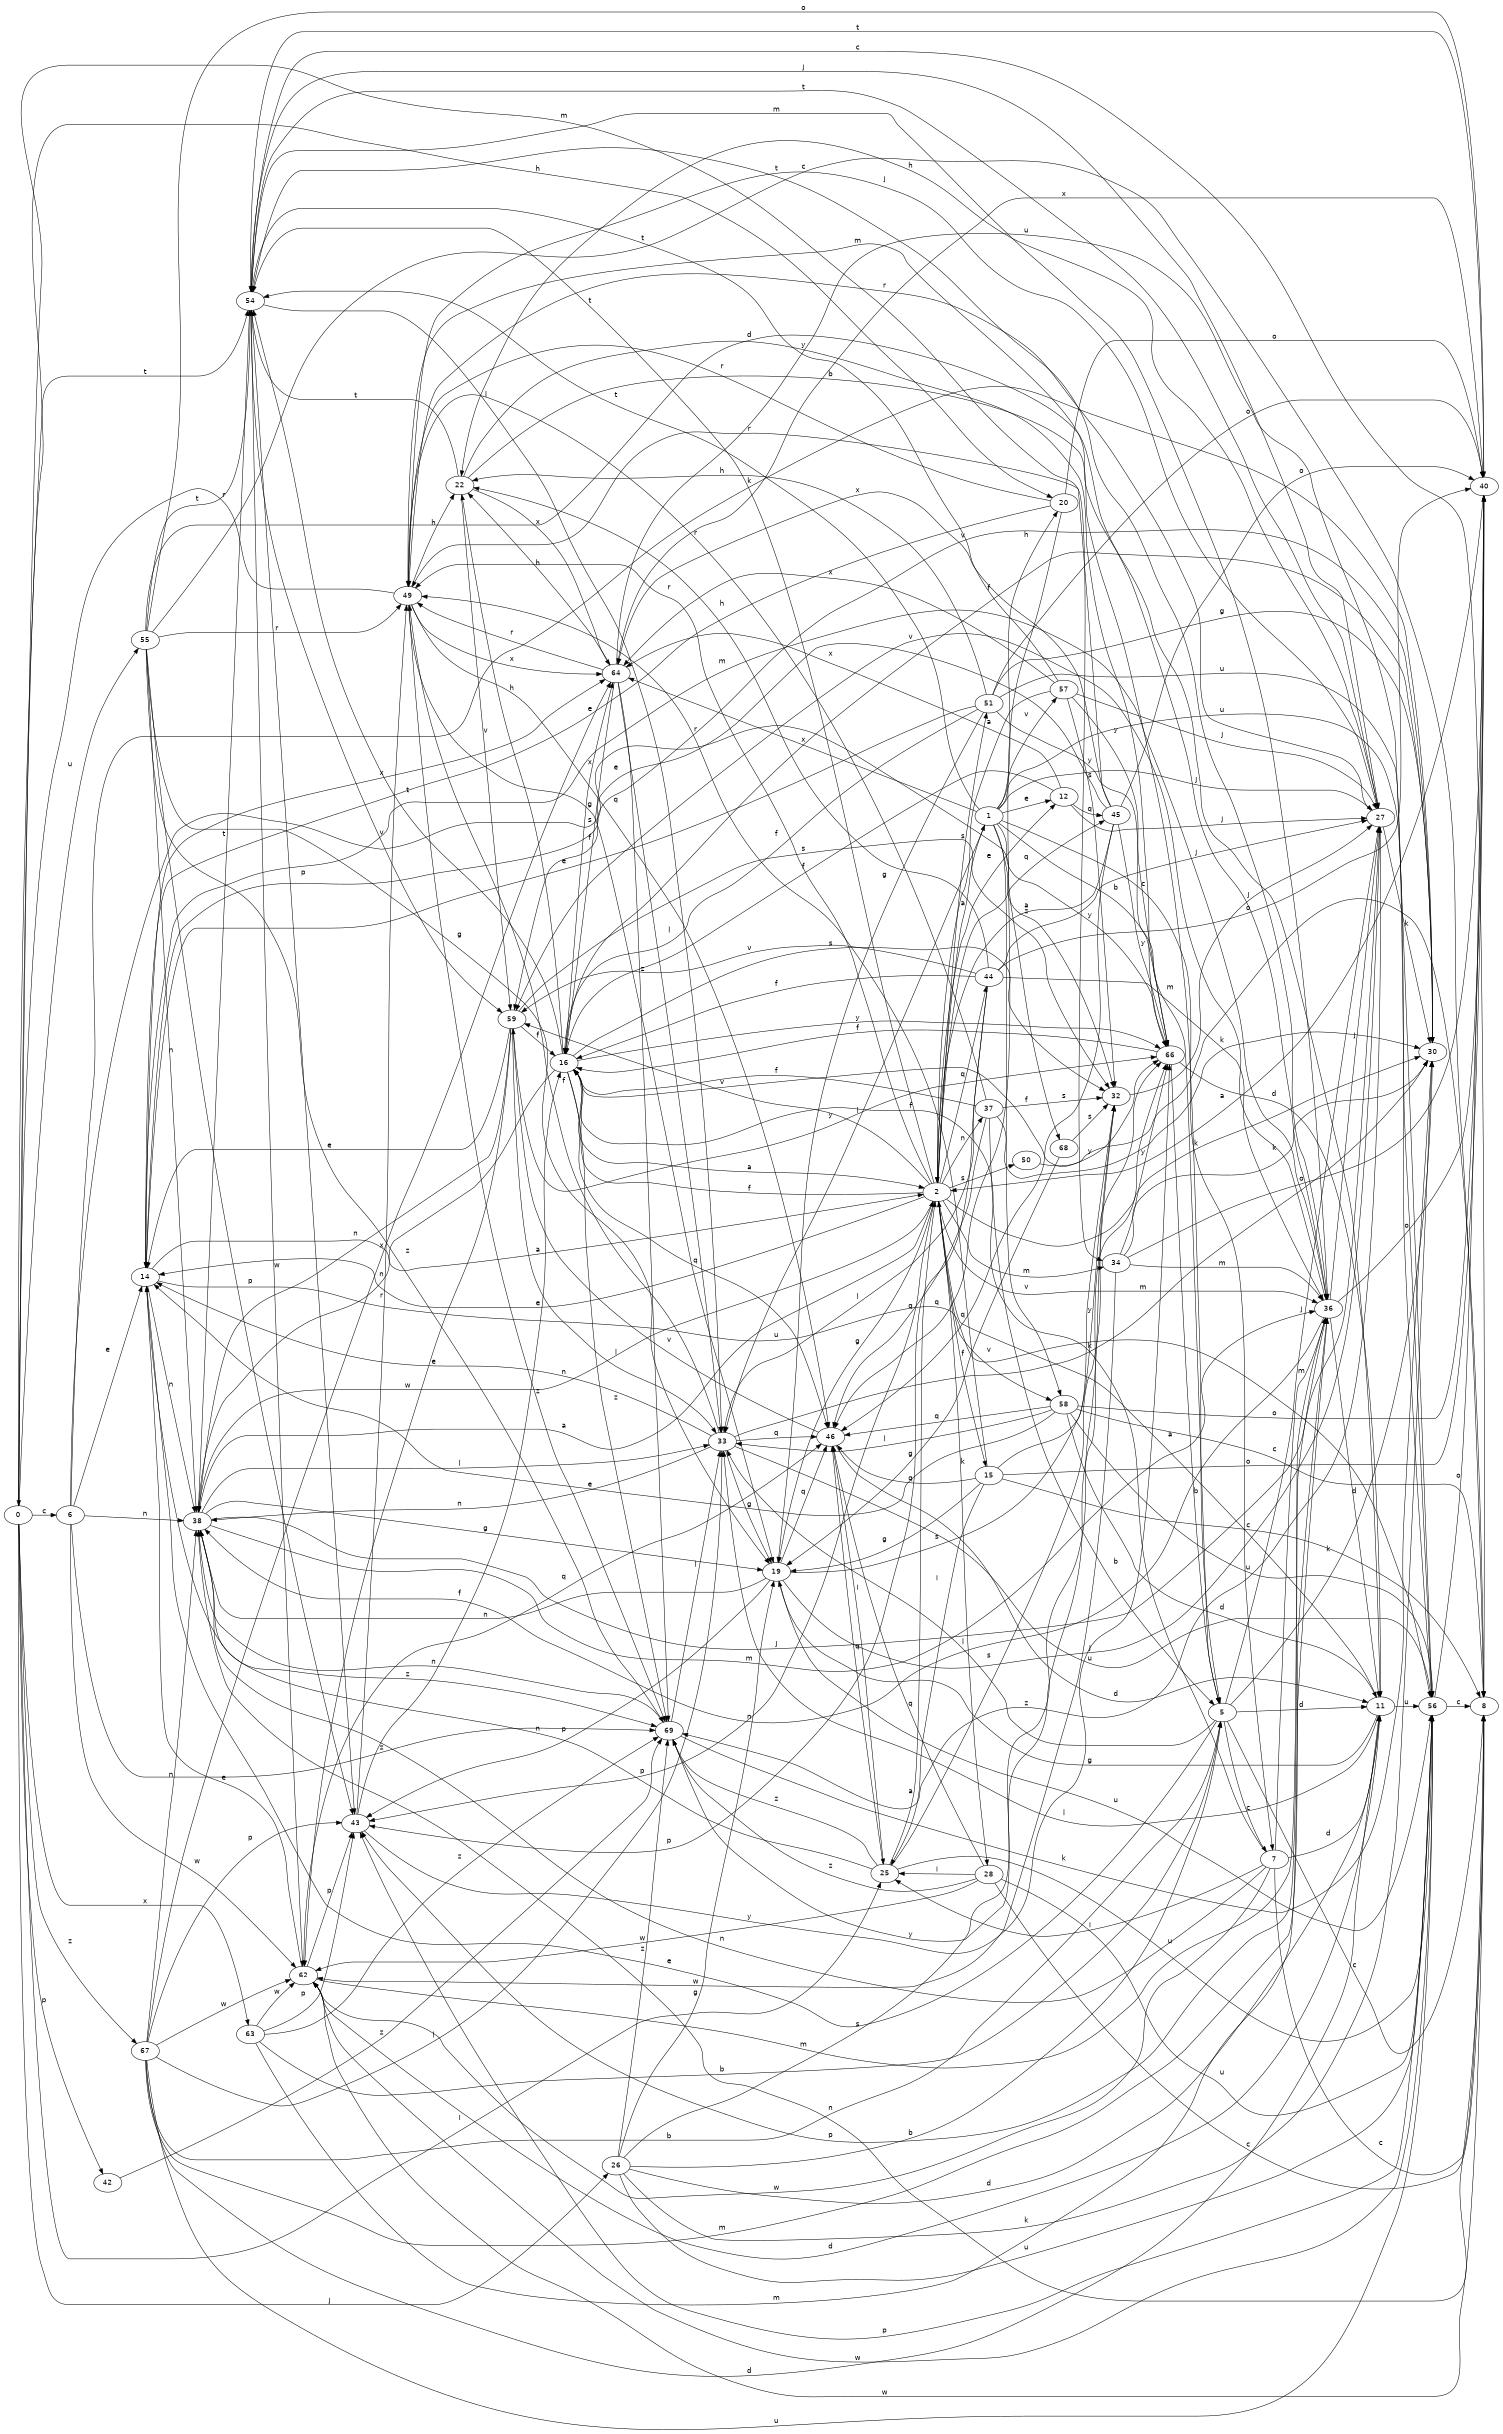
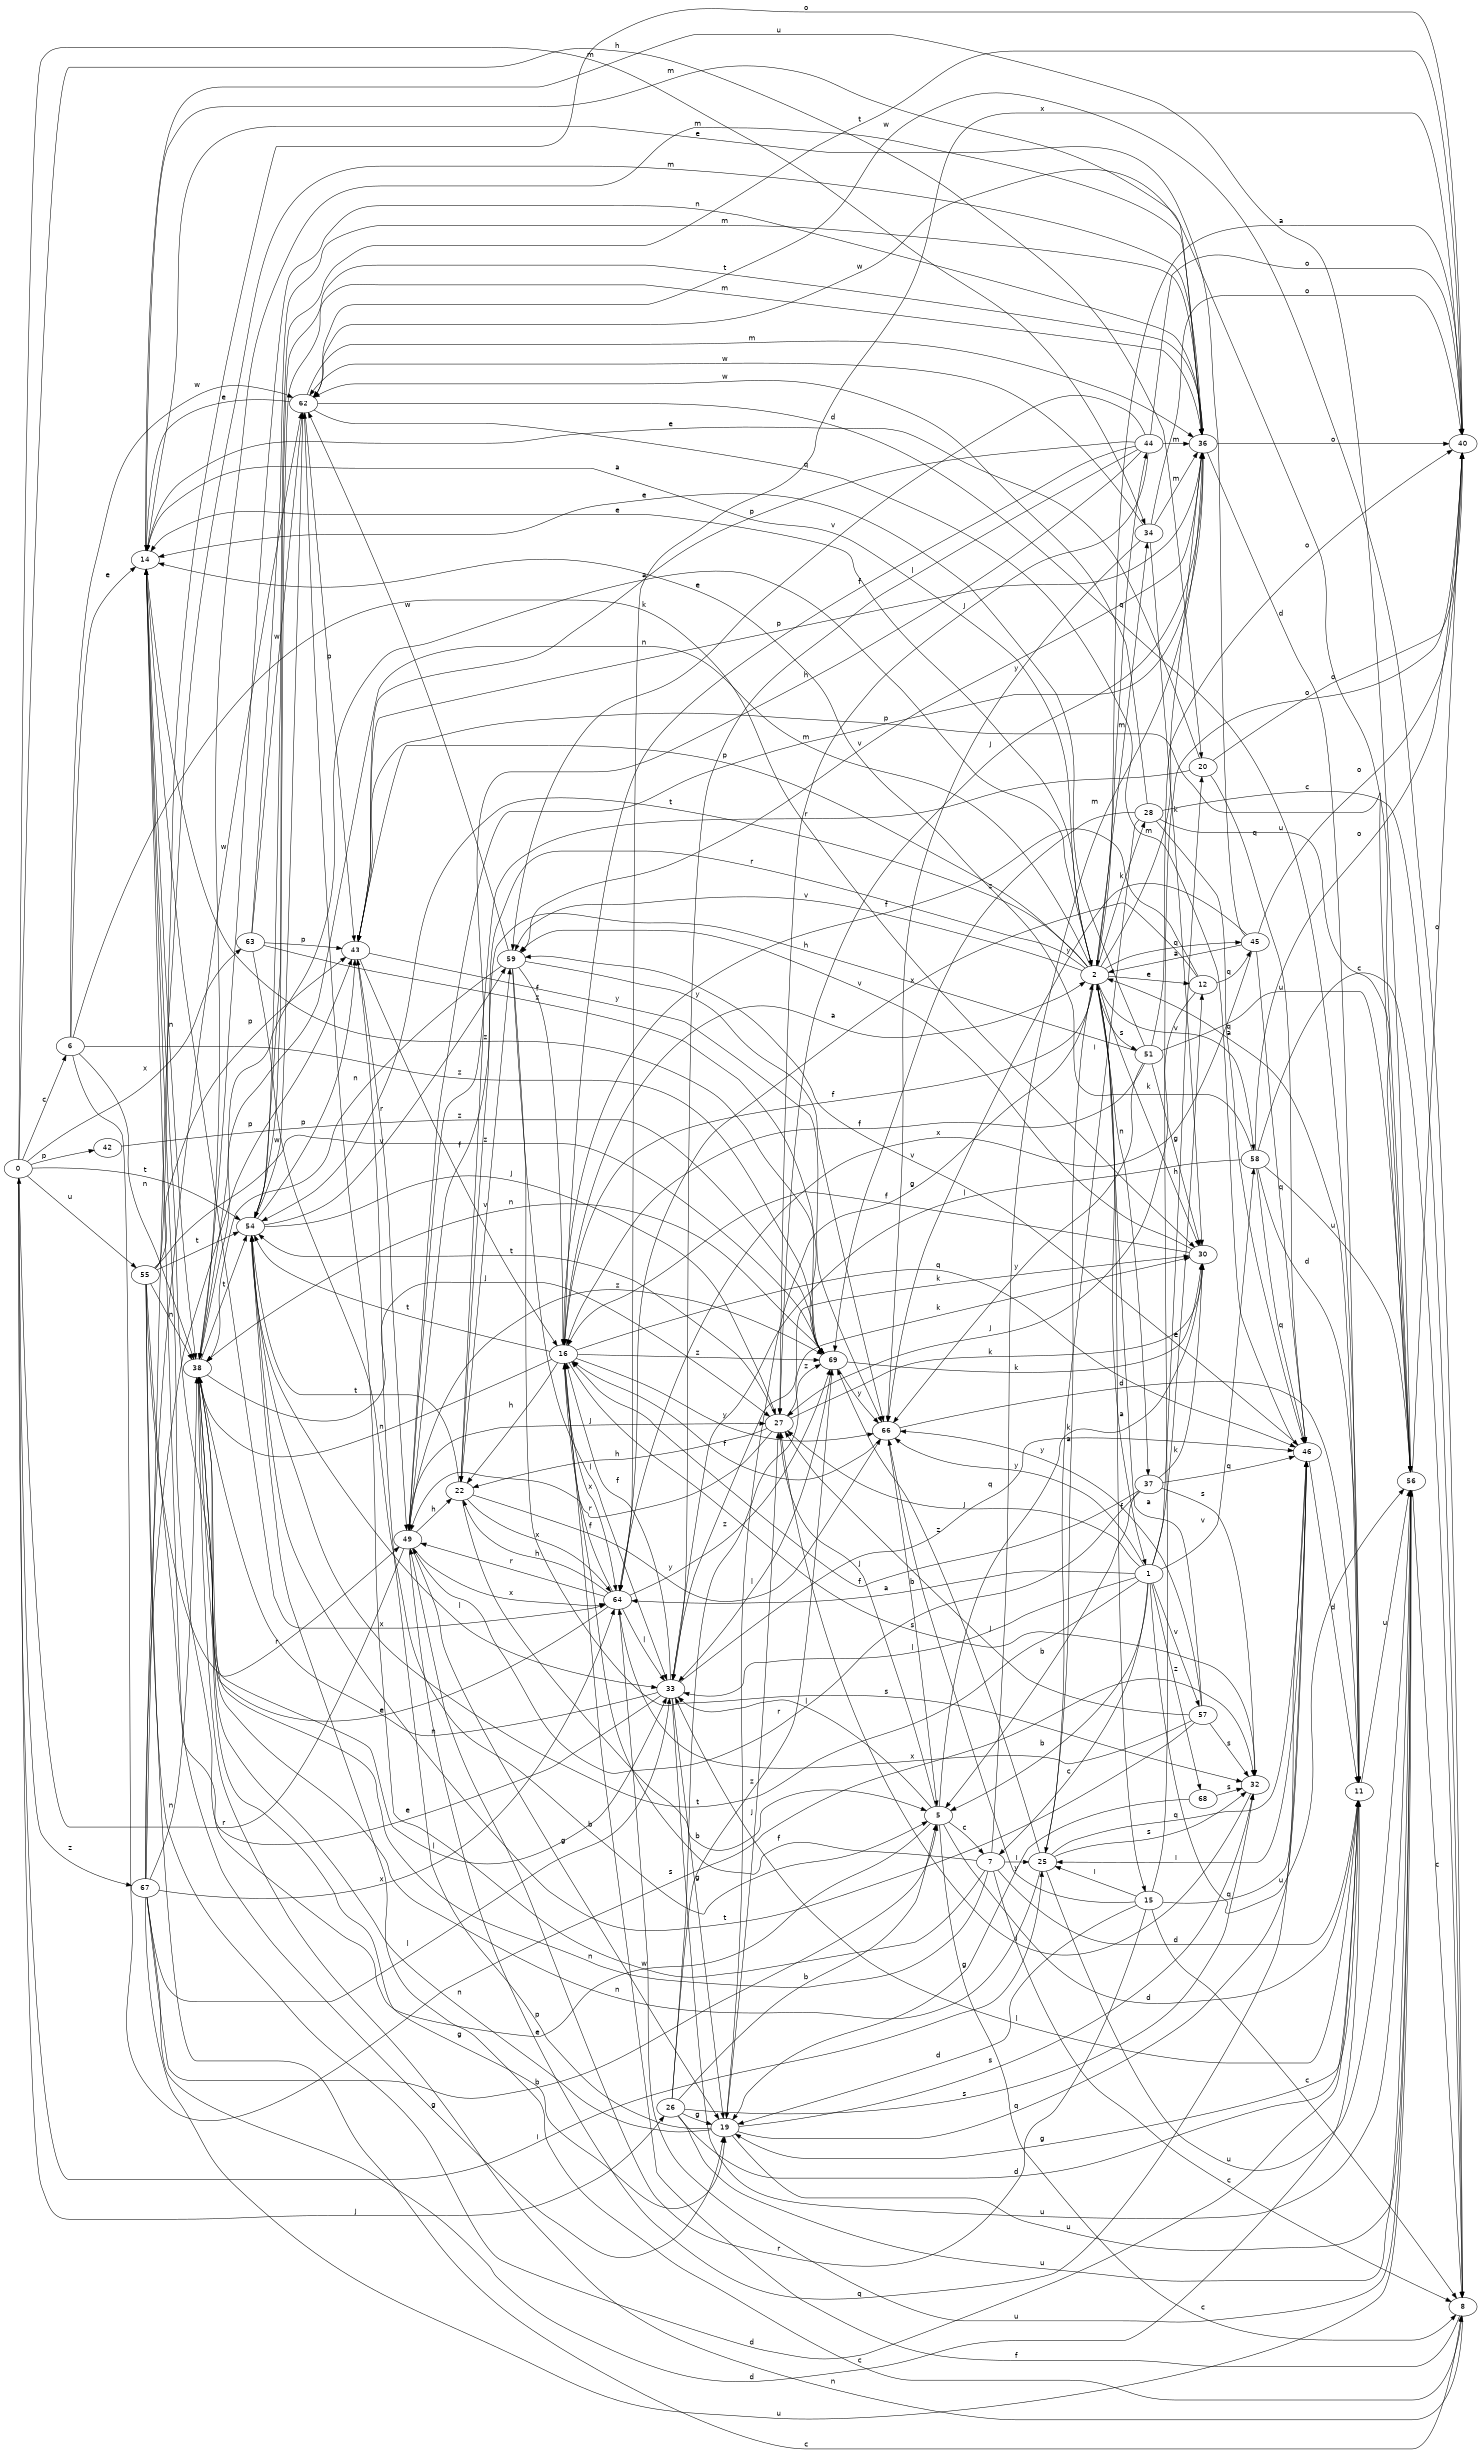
(903, 450) -> none
(804, 740) -> (886, 1588)
(537, 1011) -> (640, 1524)
(817, 1118) -> none
(333, 1149) -> (183, 1379)
(1027, 1160) -> none
(885, 1539) -> (939, 2055)
